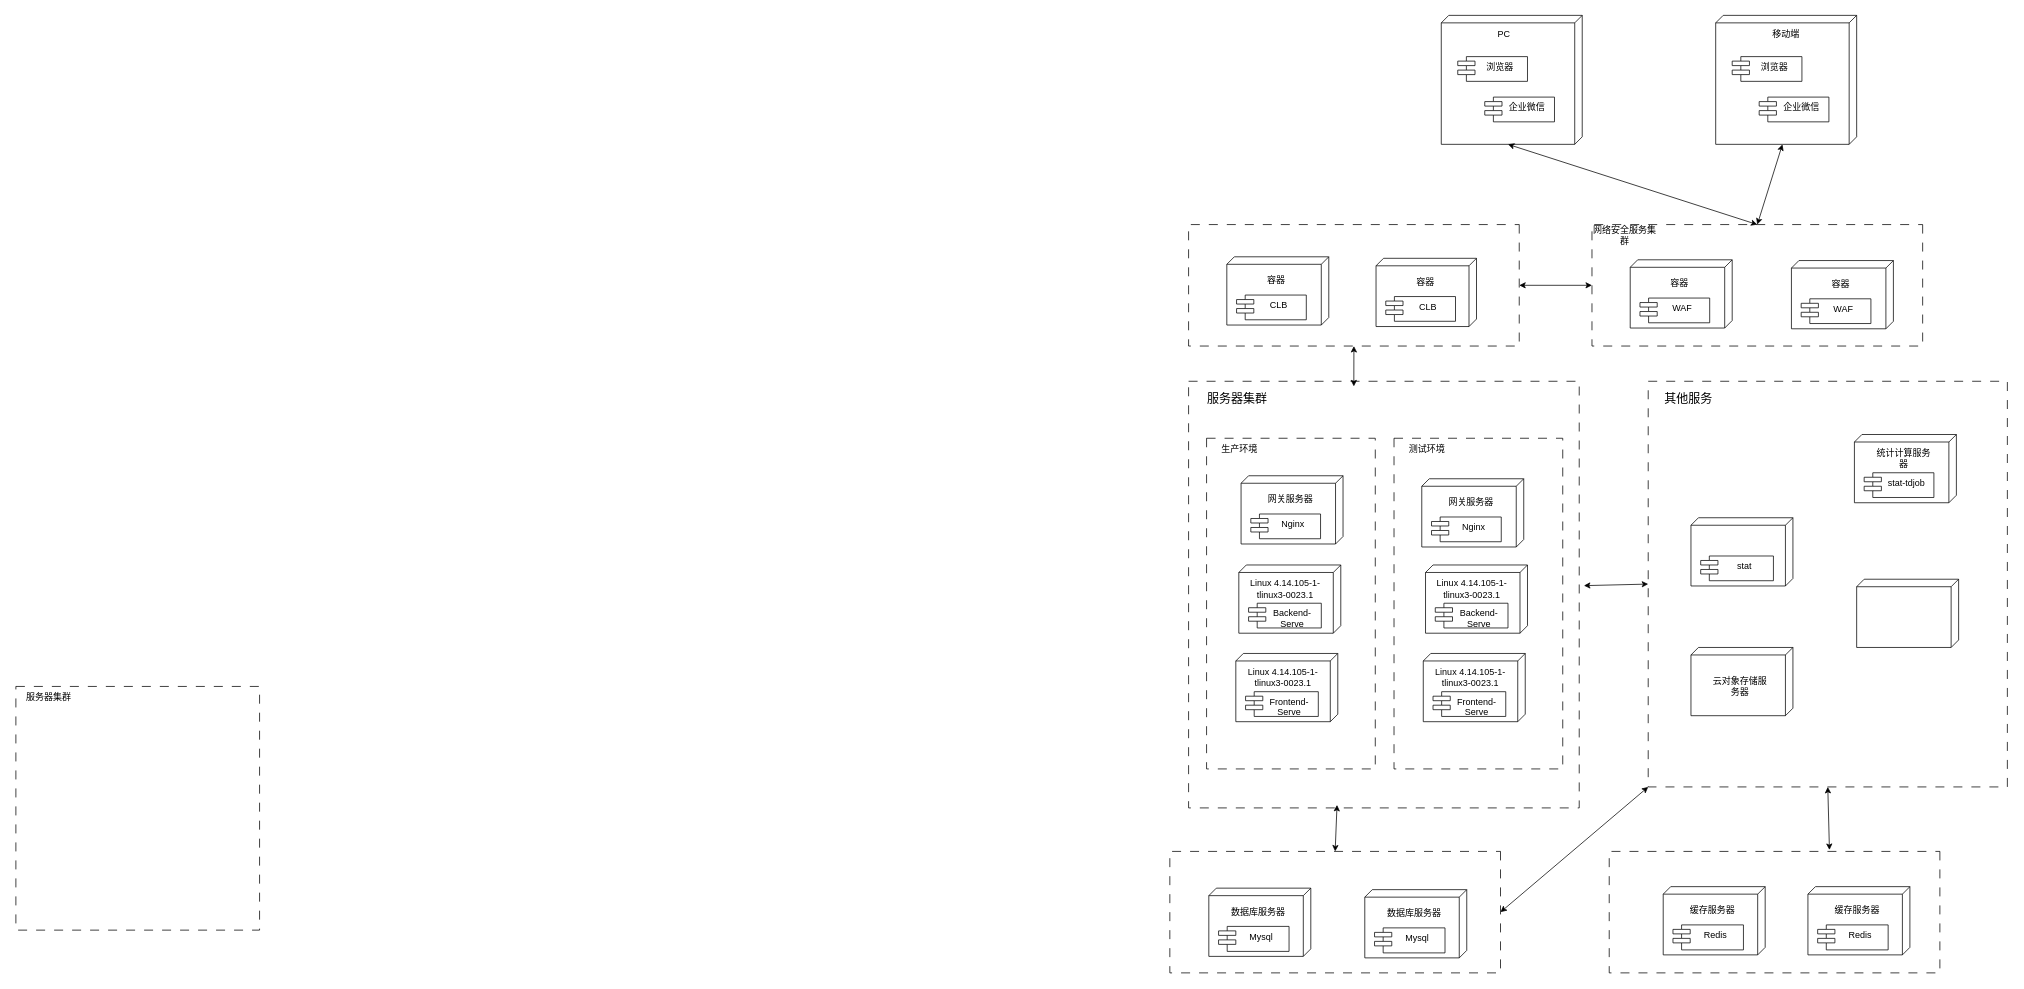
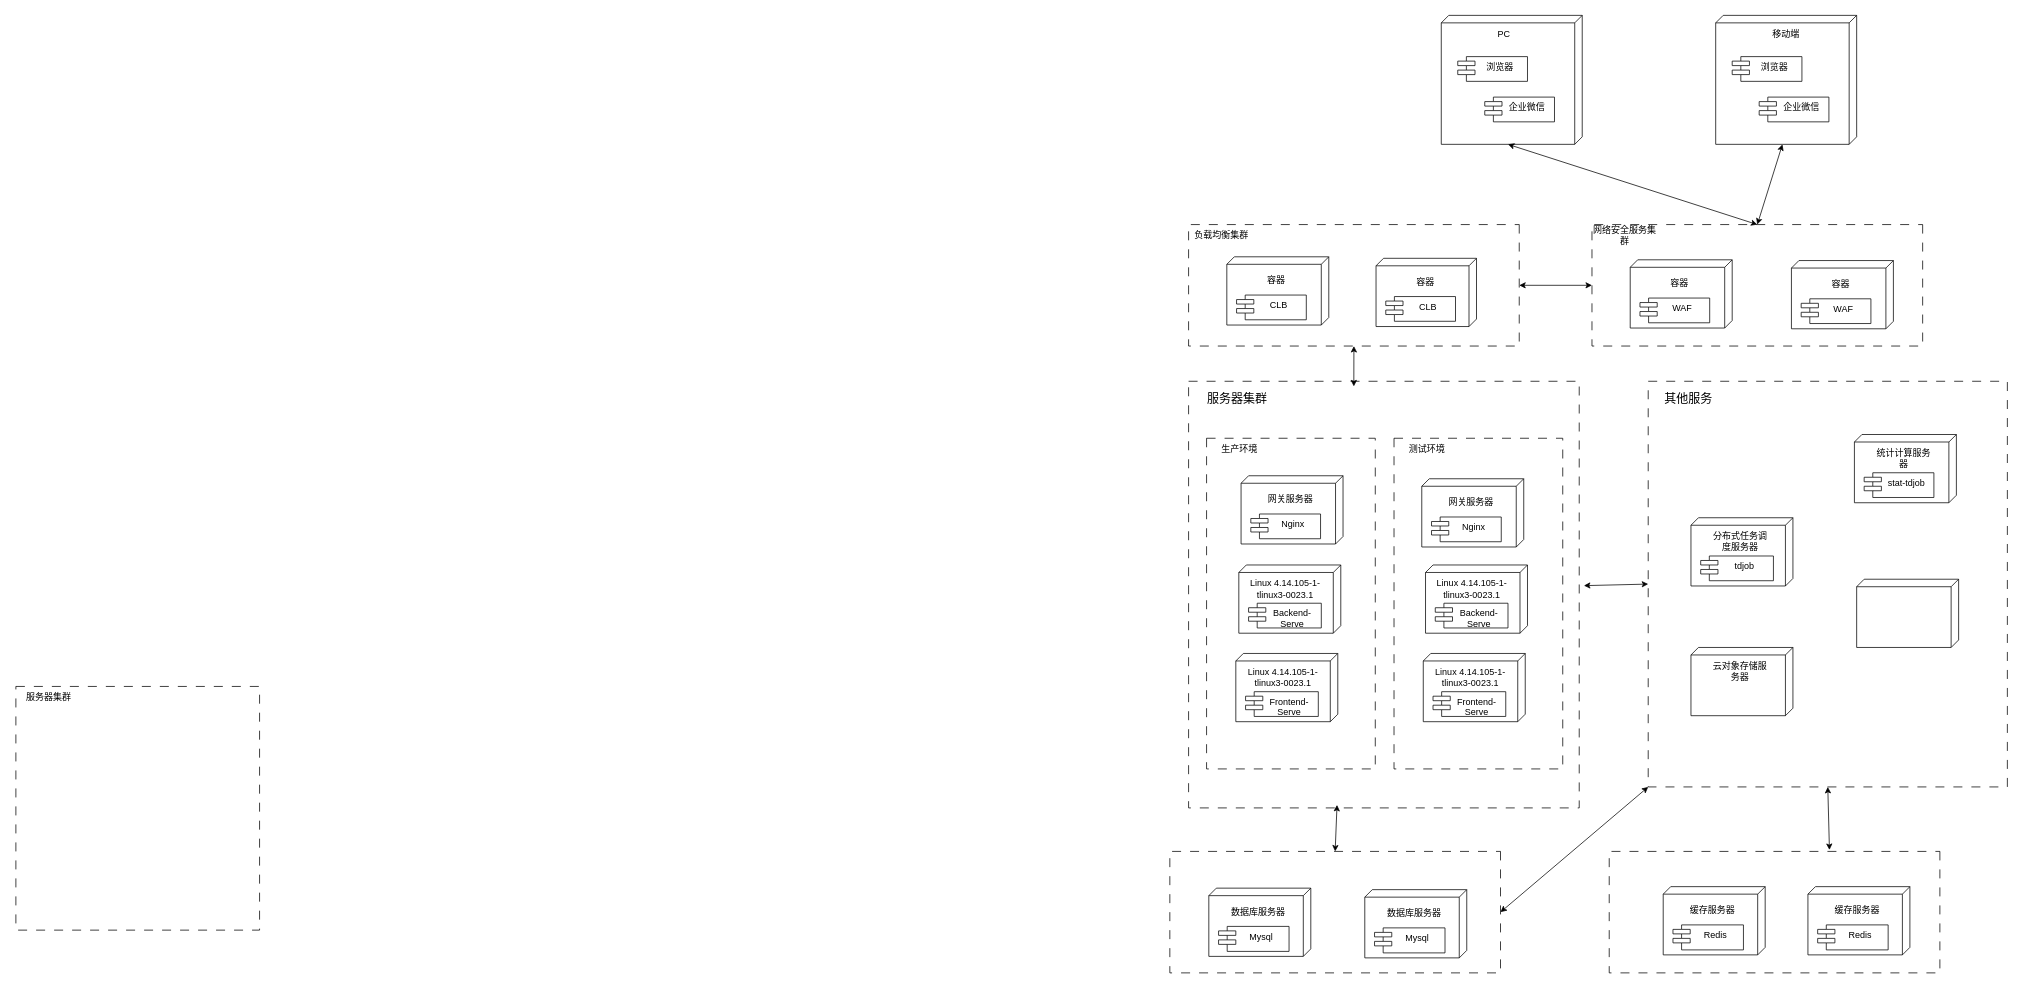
none -> (1221, 236)
none -> (1740, 542)
(1745, 567) -> (1745, 567)
(1740, 687) -> (1740, 672)
